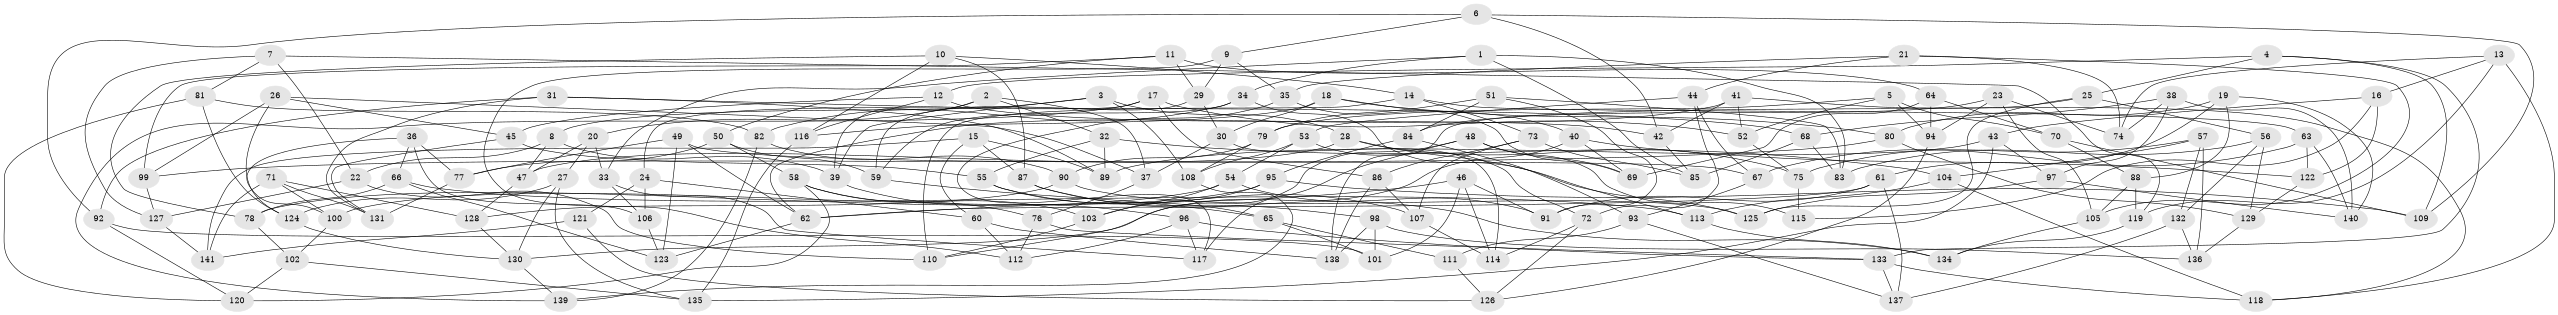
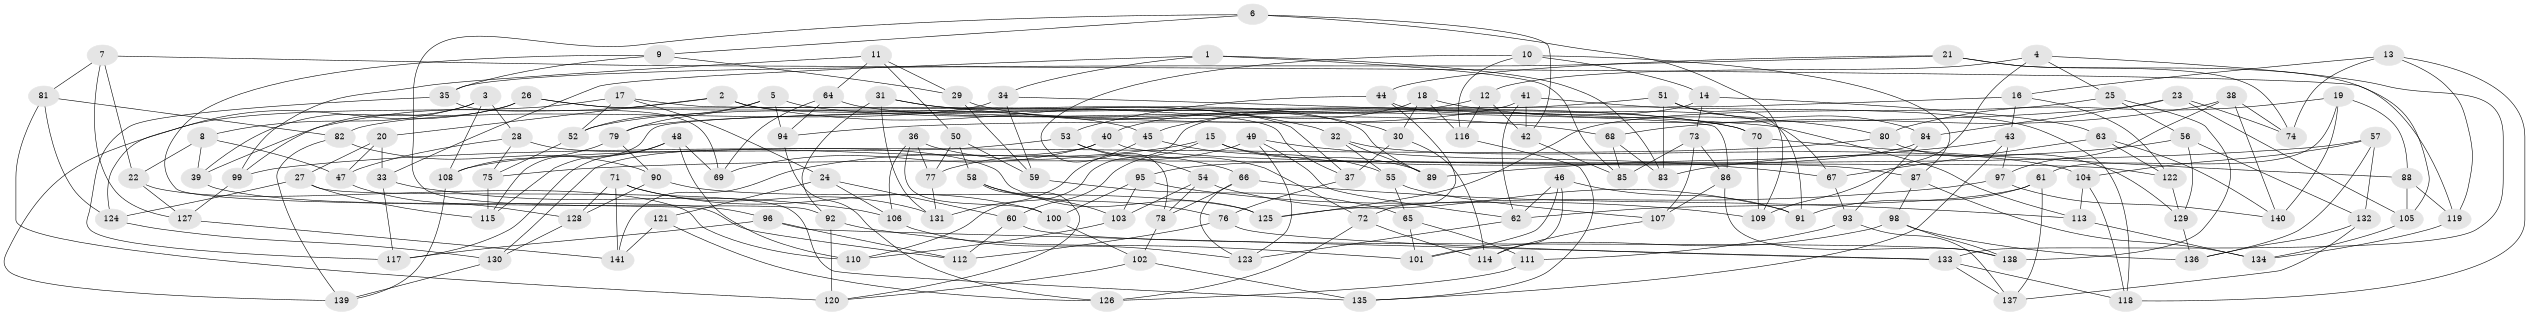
(535, 217) -> (399, 207)
